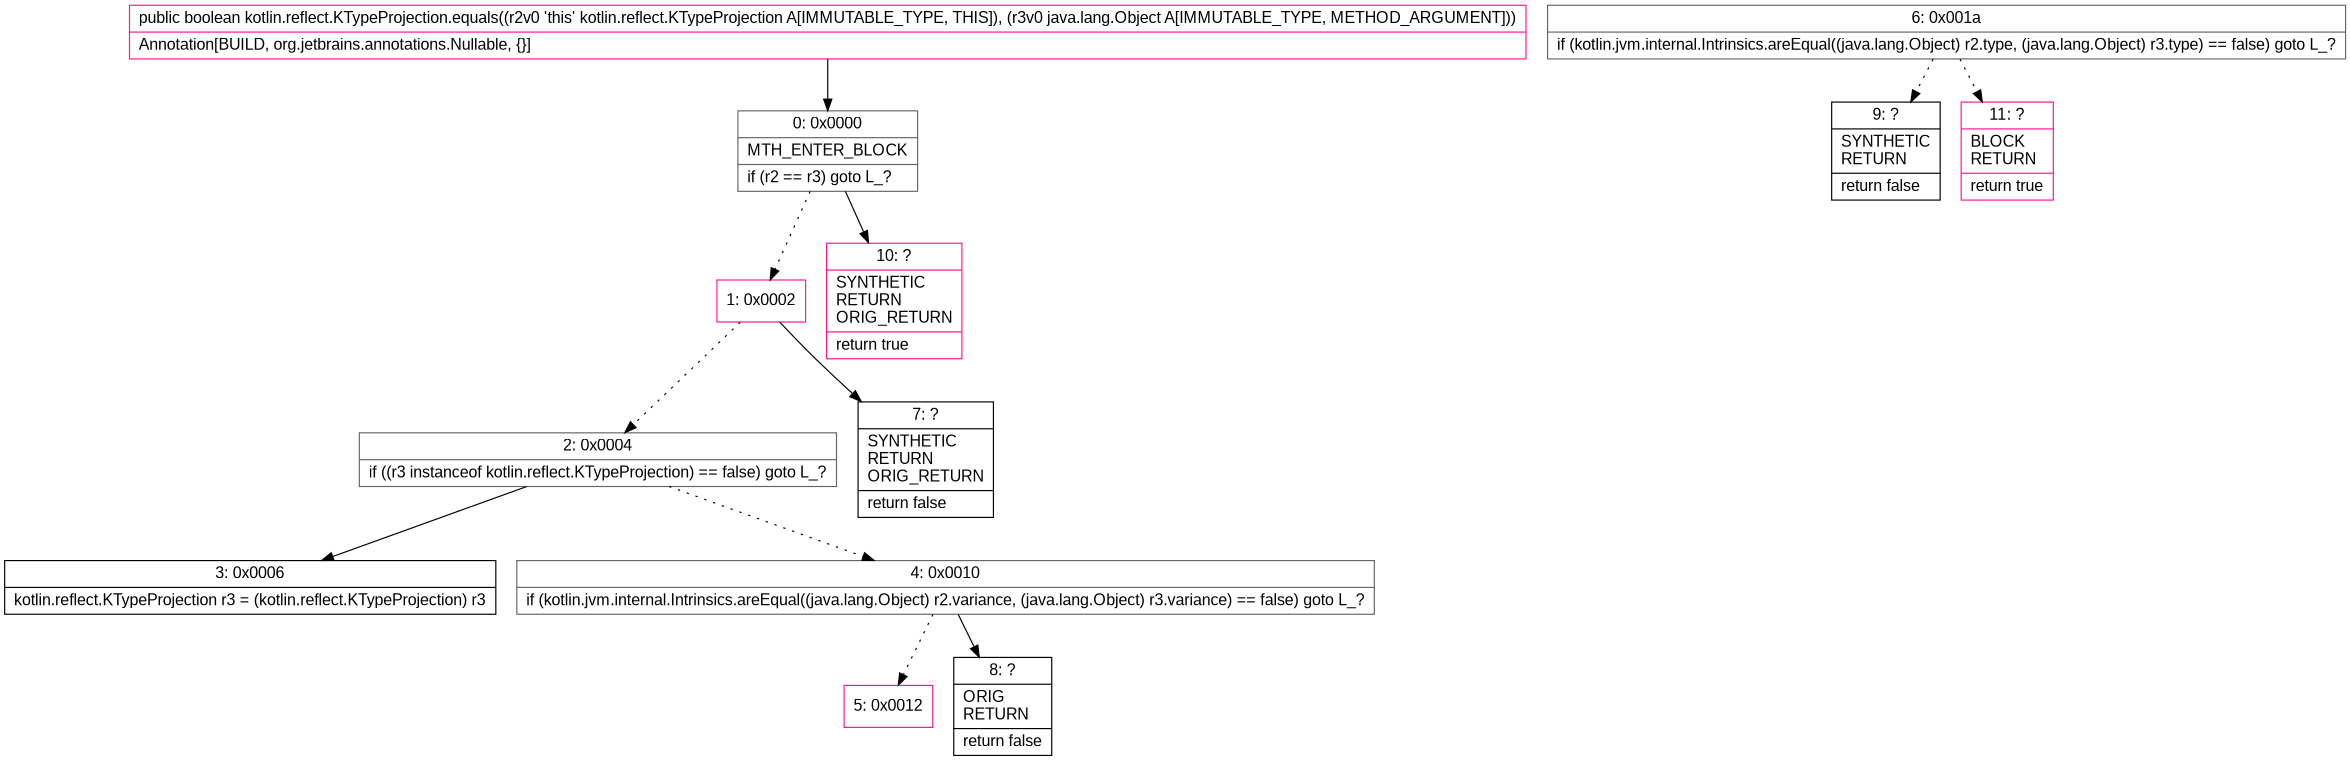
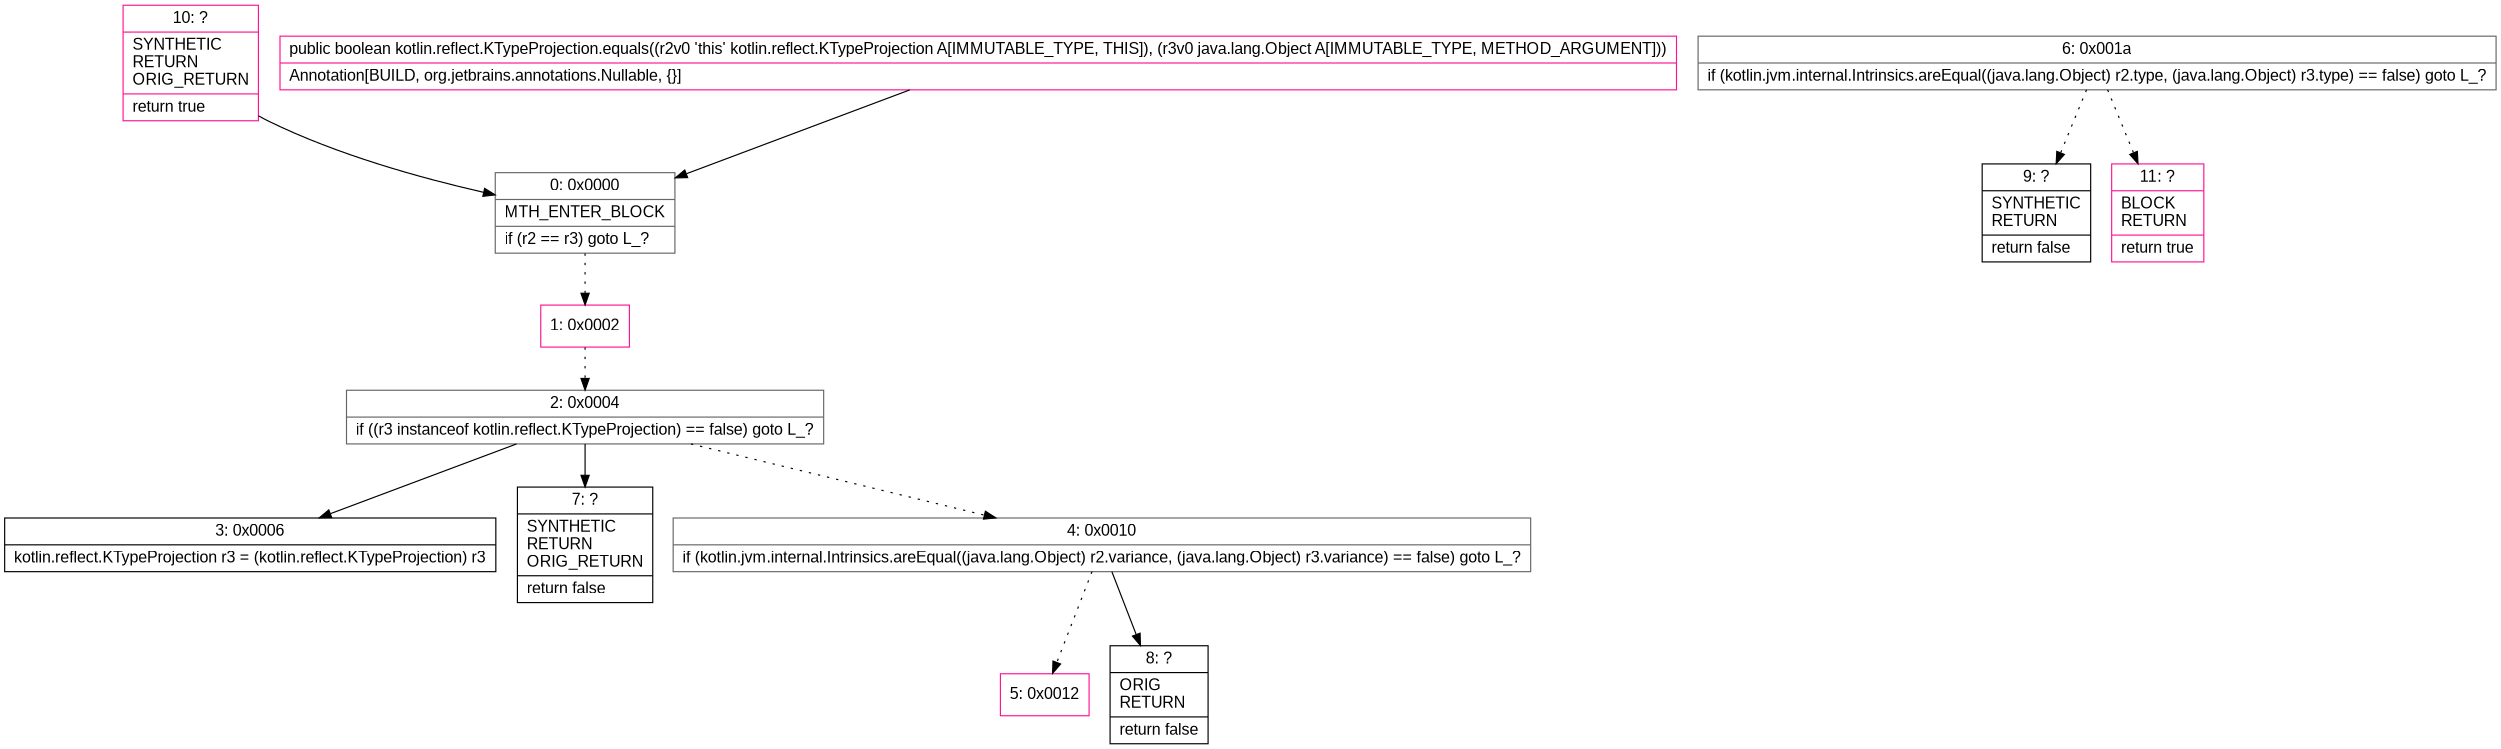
(854, 212) -> (369, 161)
(815, 359) -> (585, 460)
